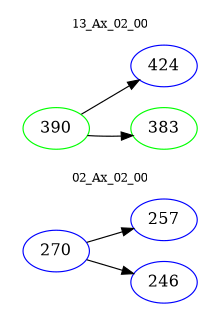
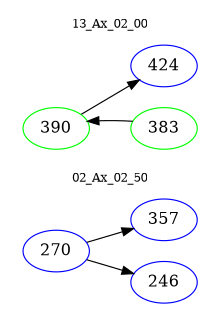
(104, 136) -> (116, 121)
(110, 179) -> (110, 179)
(164, 220) -> (164, 220)
